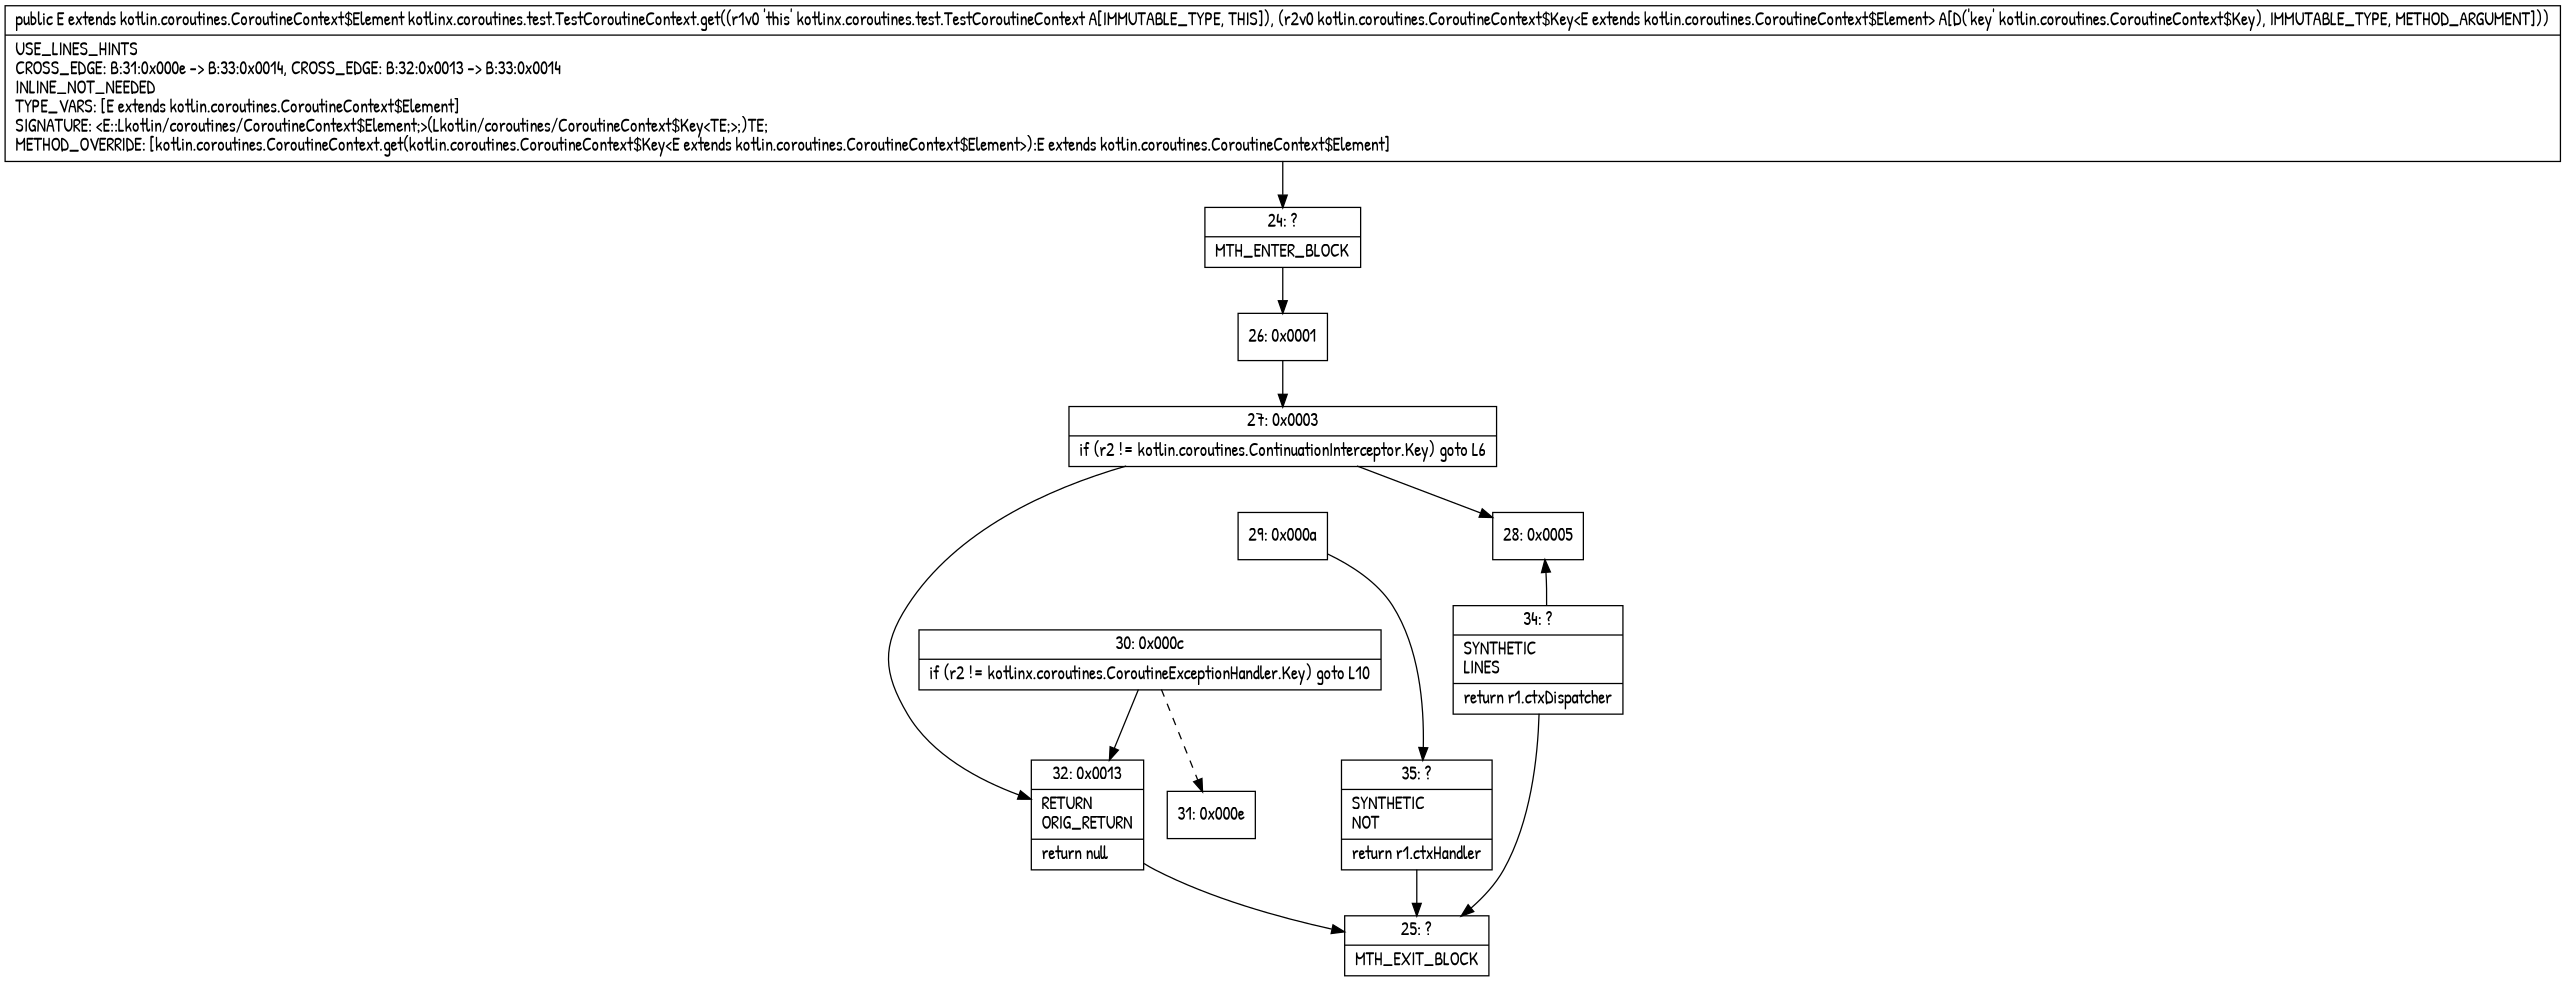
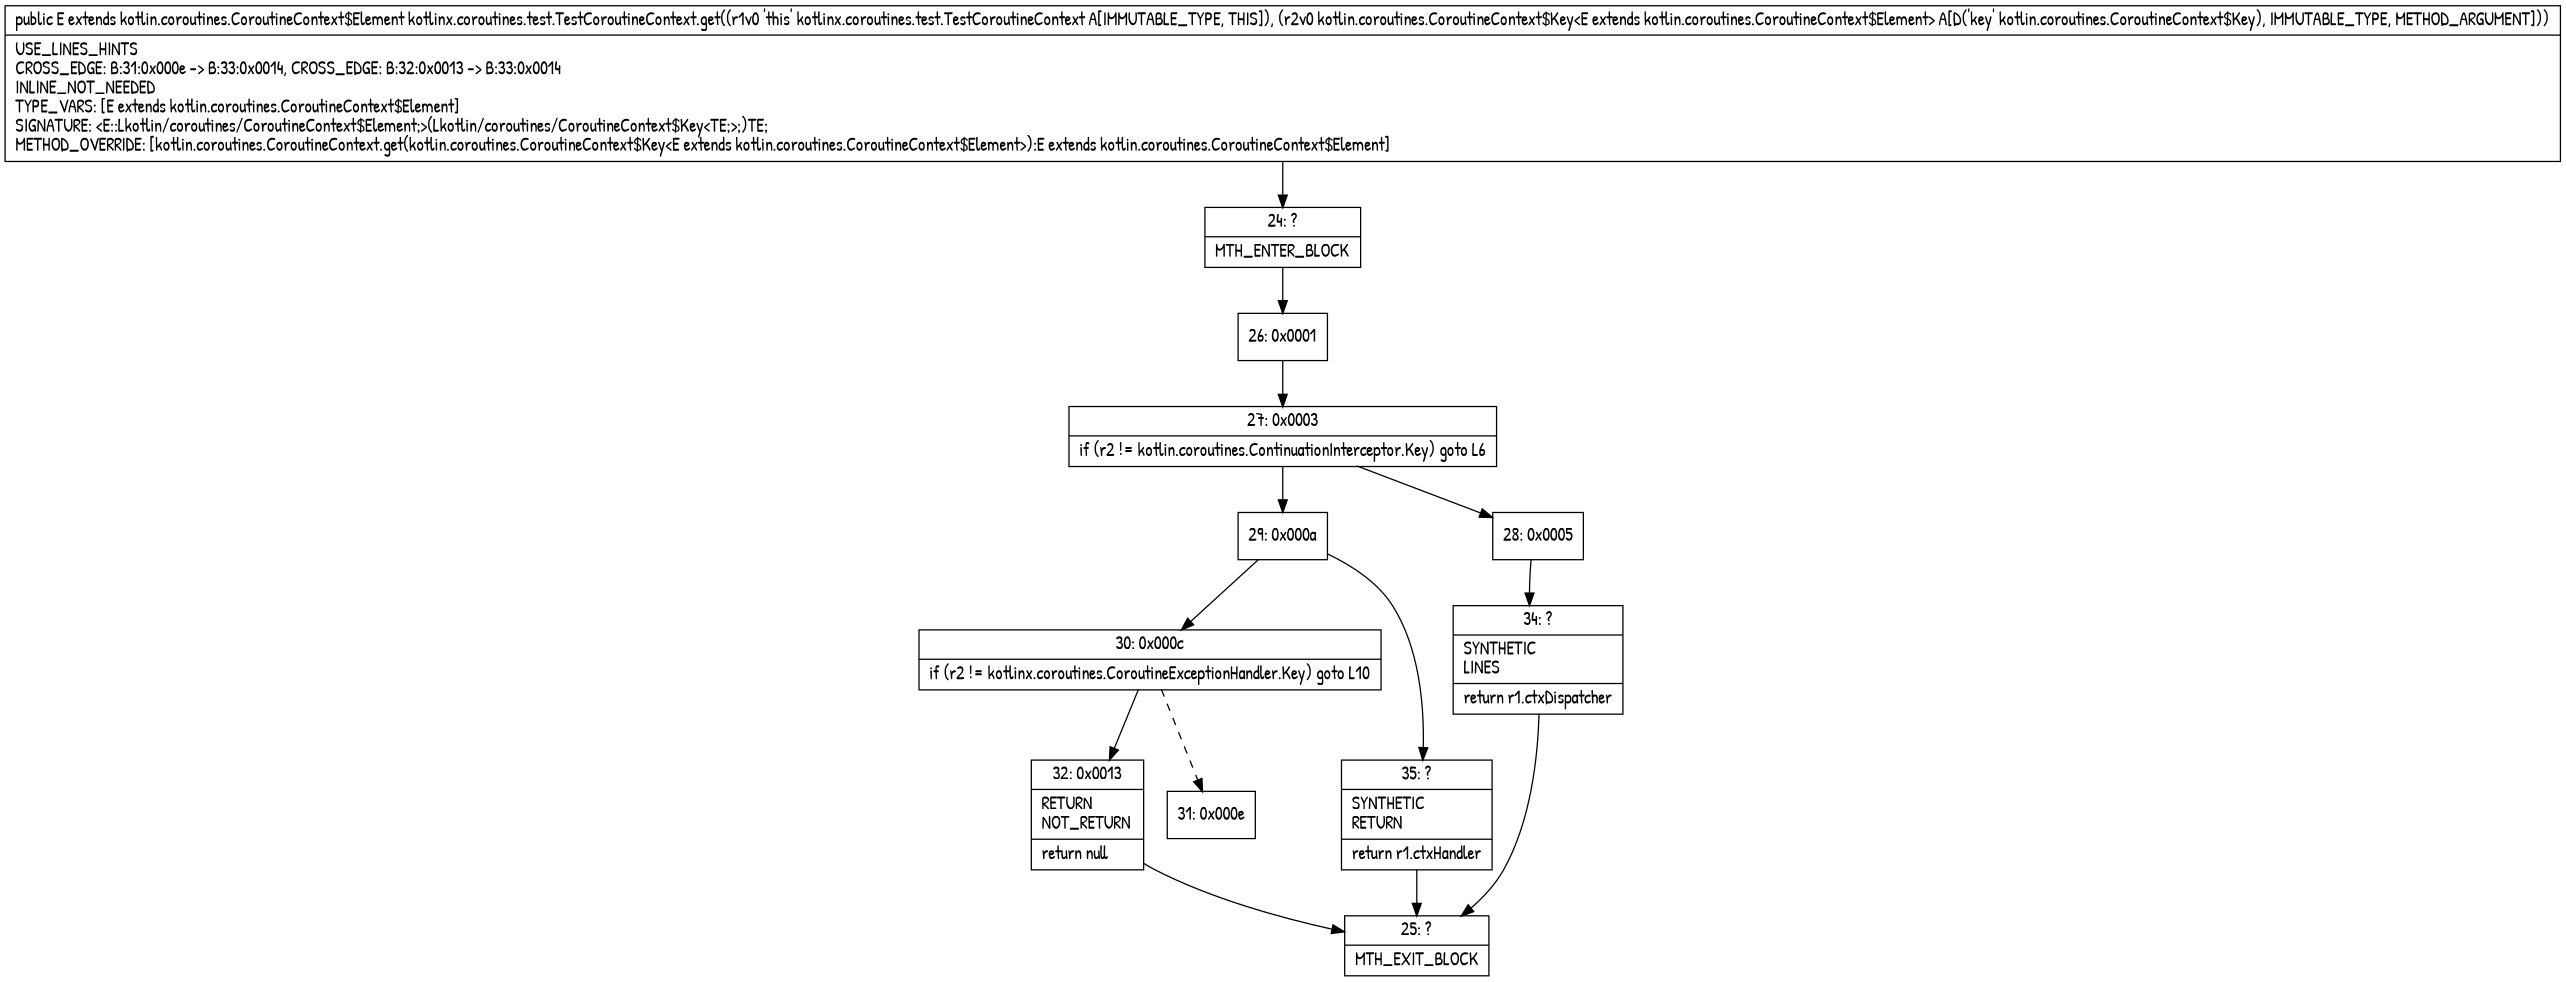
(1547, 589) -> (1530, 576)
none -> (1225, 590)
(910, 602) -> (1283, 483)
(1087, 823) -> (1086, 823)
(1366, 823) -> (1377, 823)
